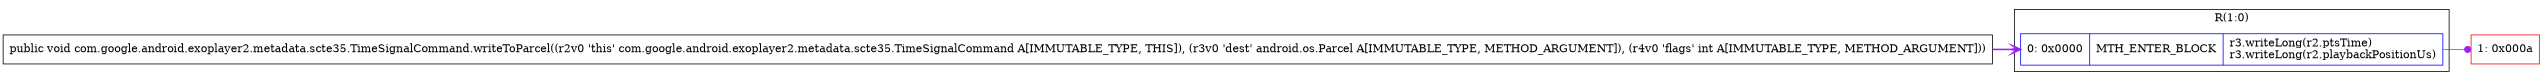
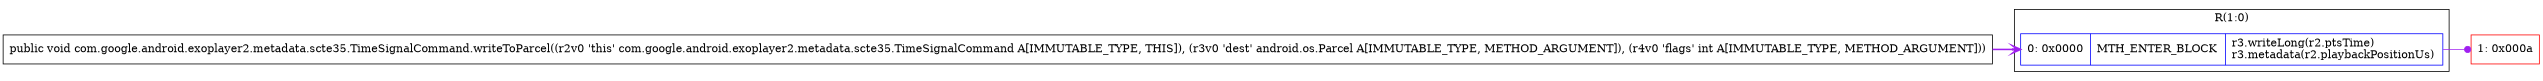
(2333, 55) -> (2333, 55)
